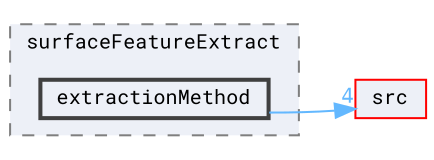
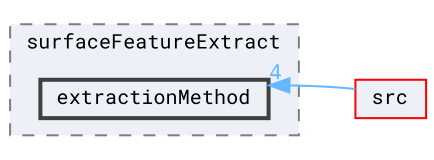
(312, 112) -> (323, 87)
